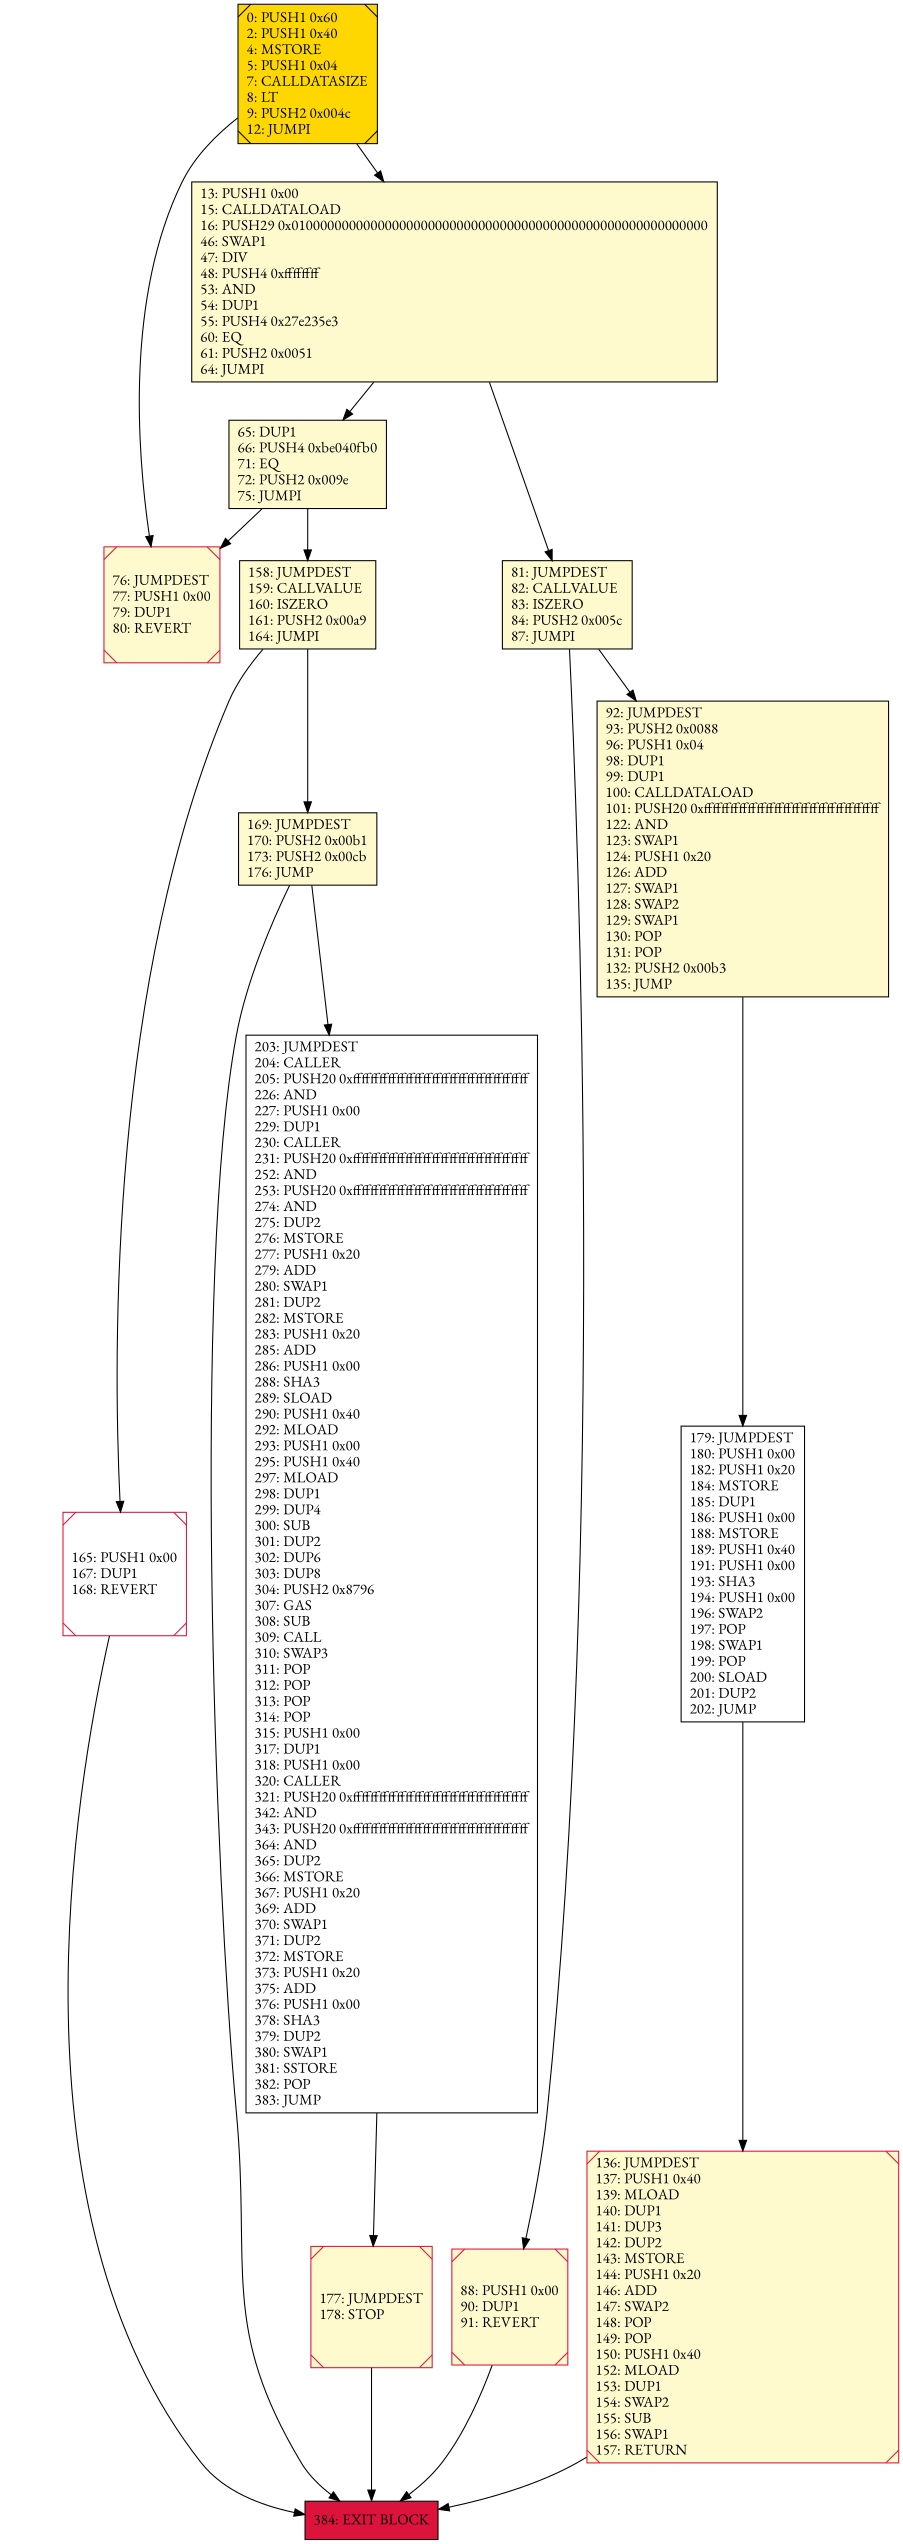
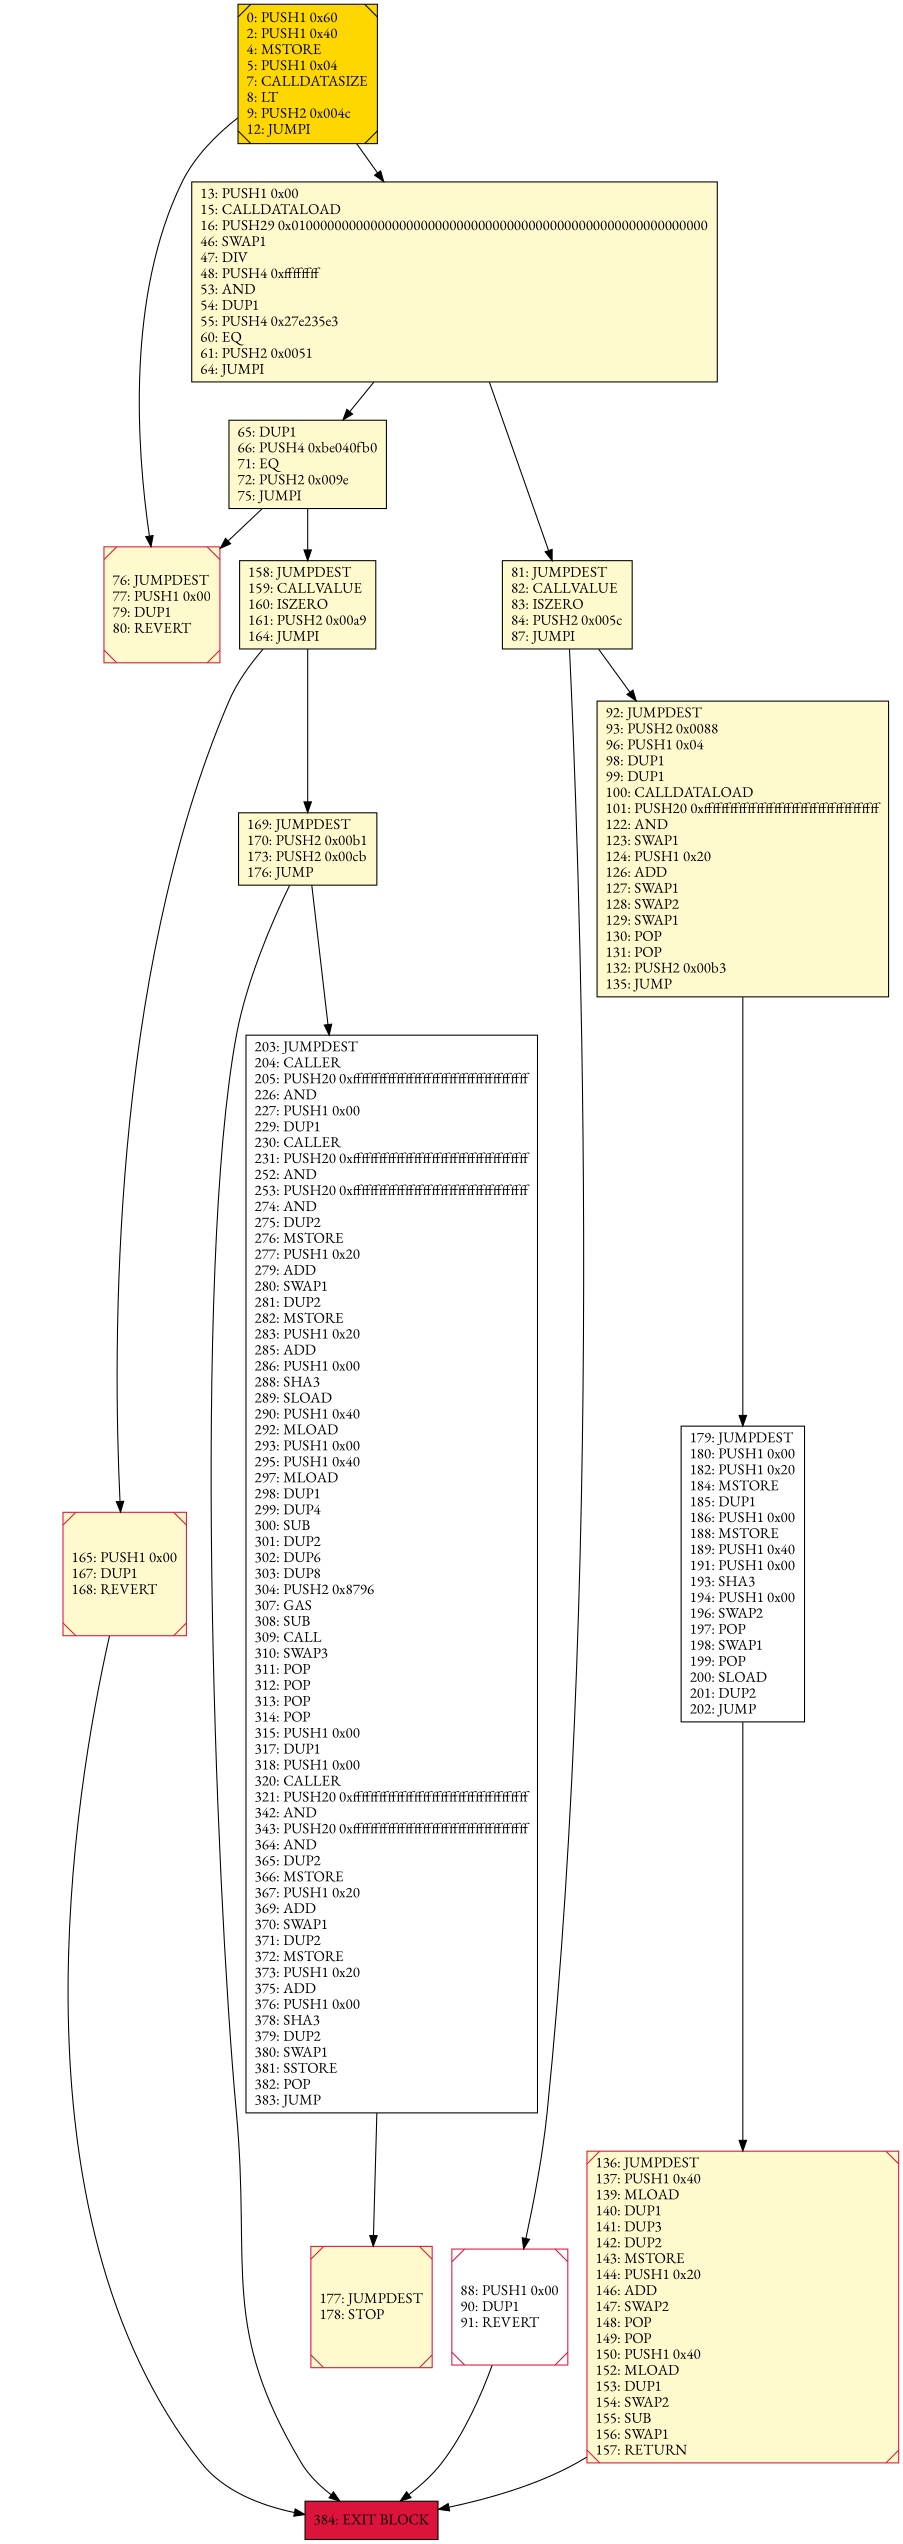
(125, 1574) -> (125, 1574)
(510, 2307) -> (510, 2307)
(372, 2429) -> none
